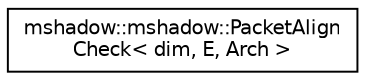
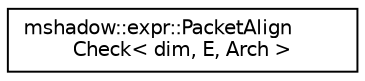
(183, 40) -> (183, 40)
